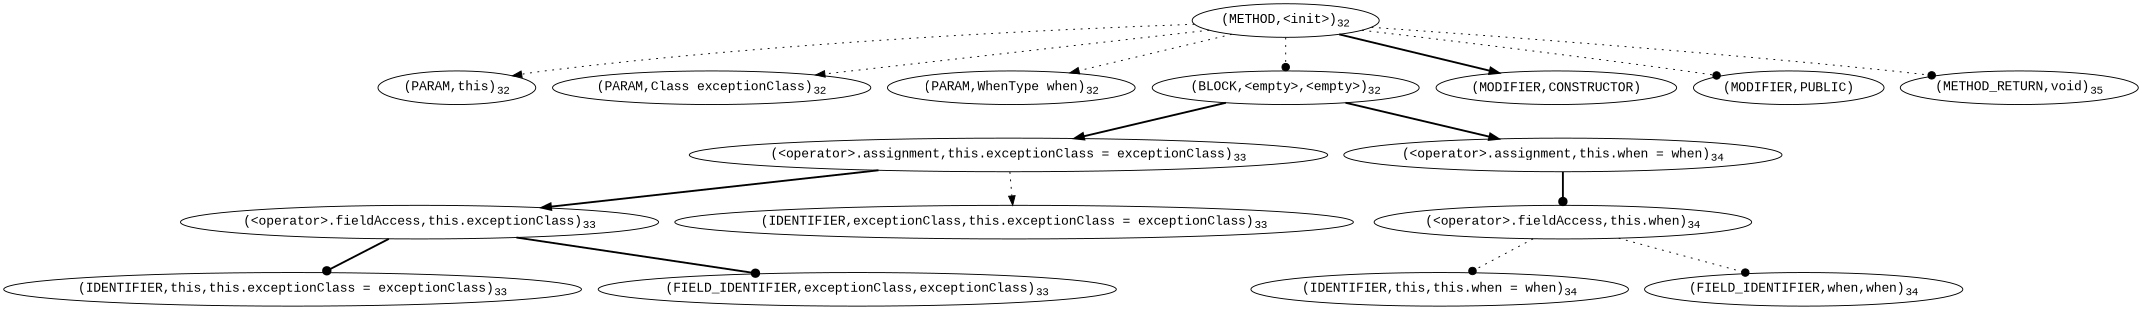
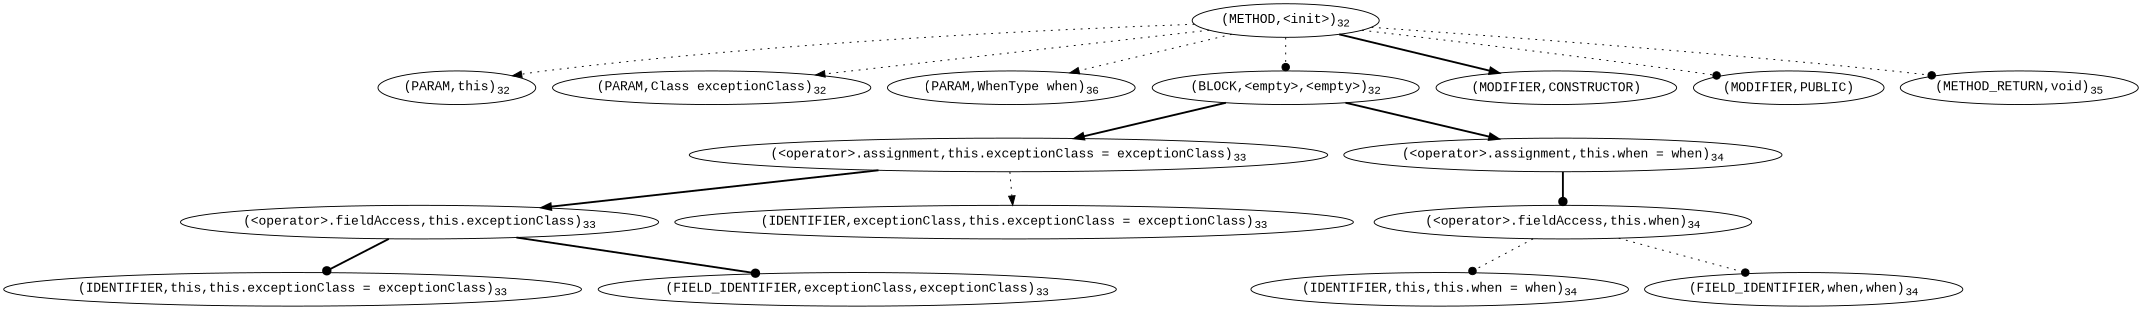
(1092, 86) -> (1092, 86)
